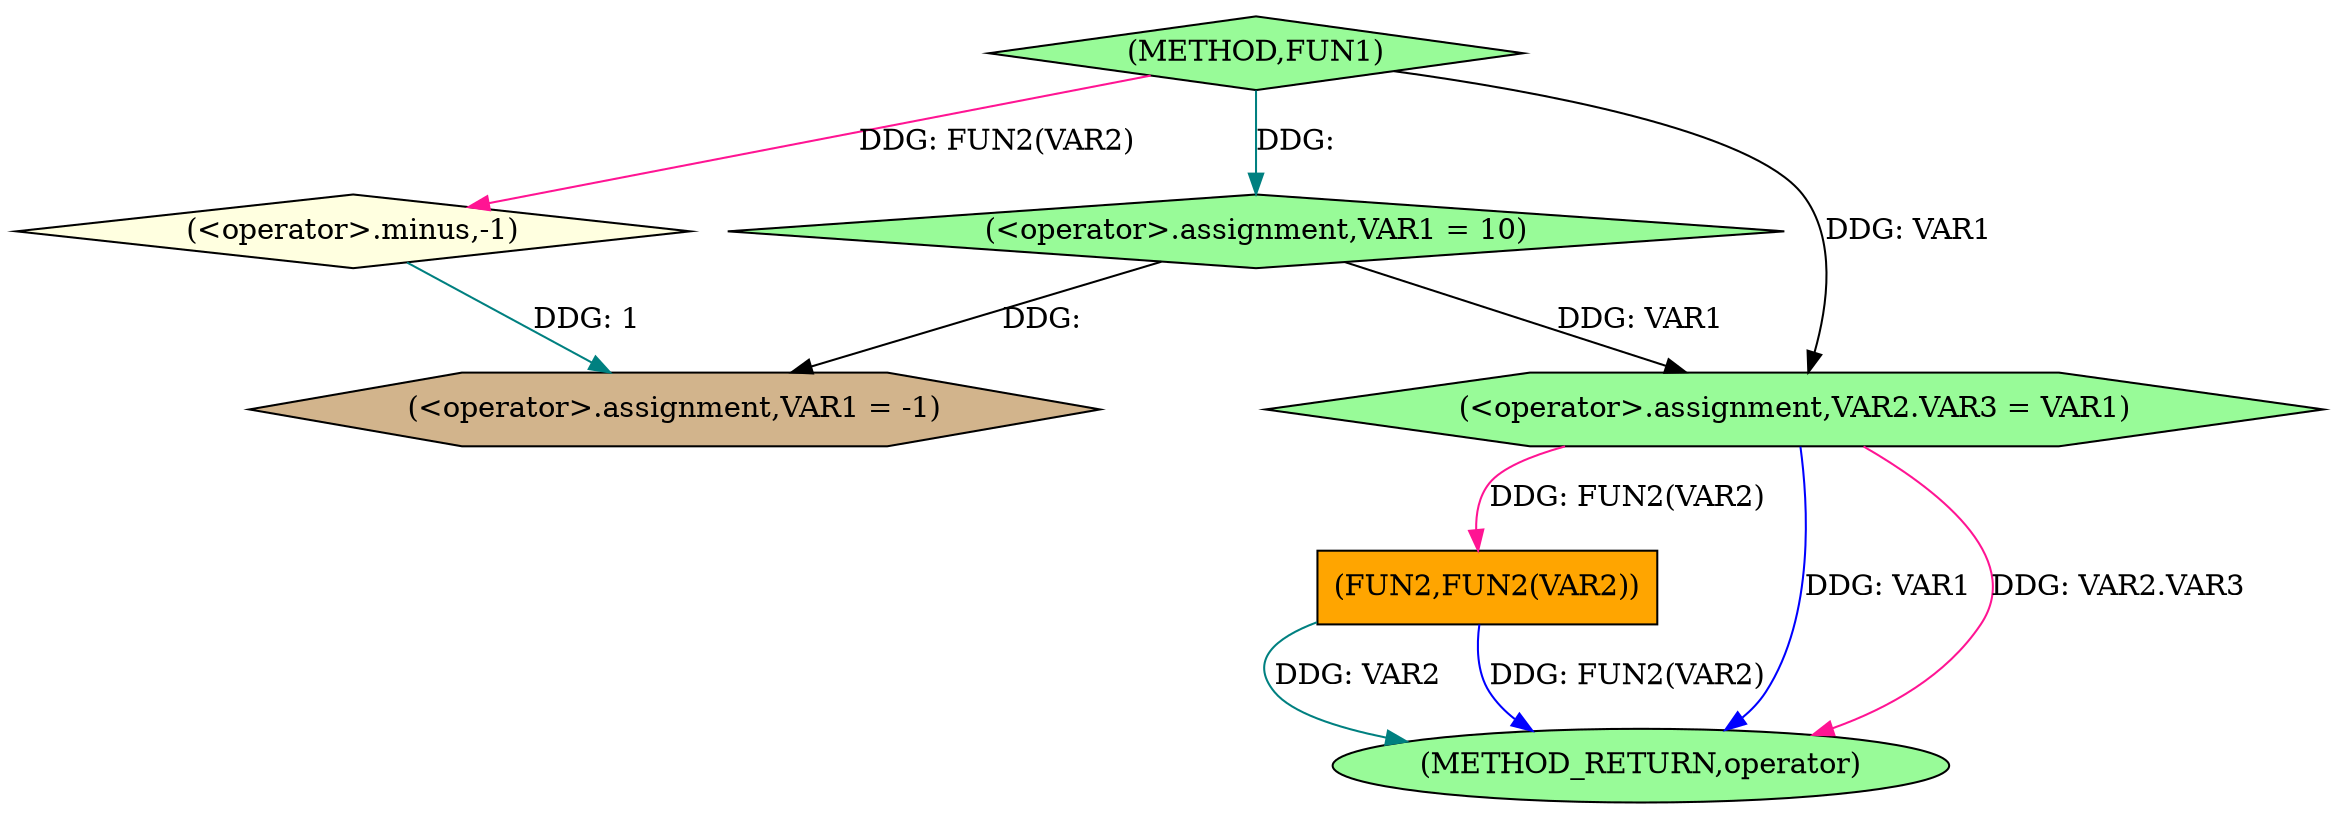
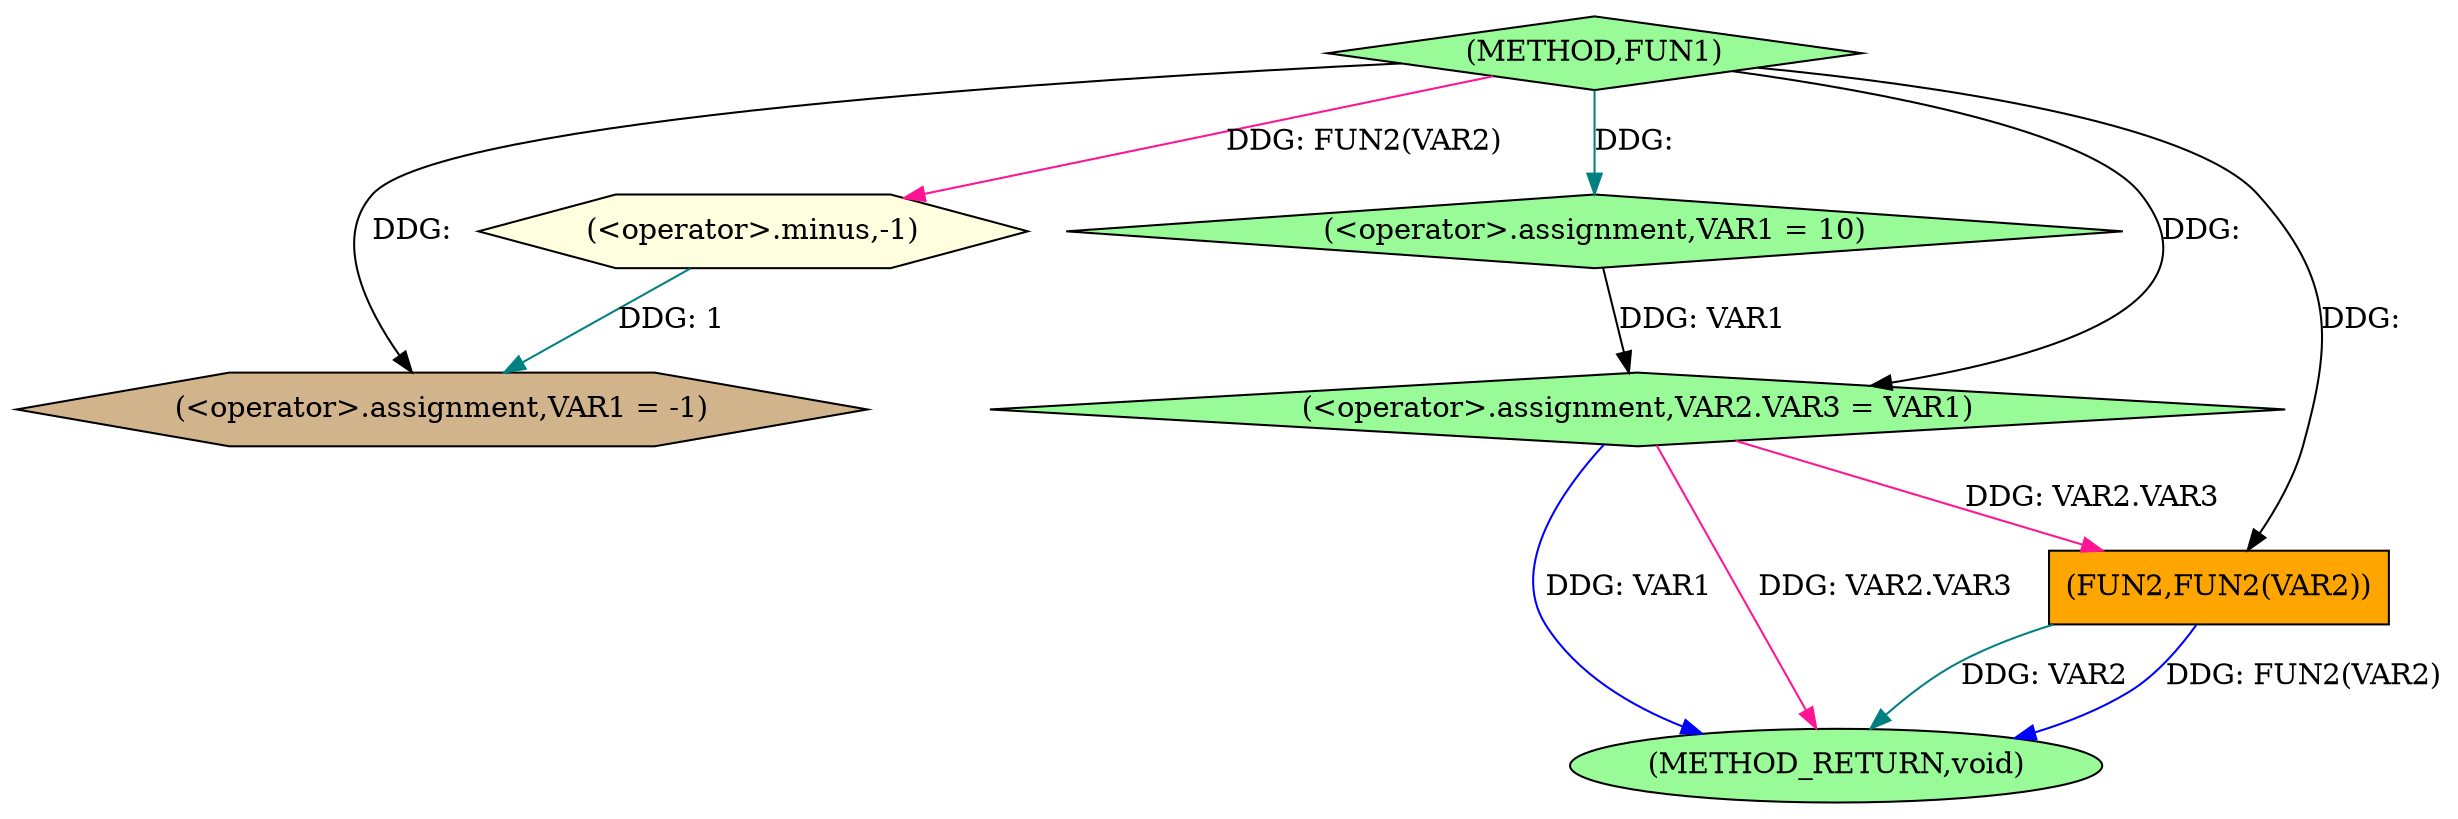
none -> (2193, 154)
(353, 231) -> (753, 231)
(1909, 231) -> (2206, 231)
(986, 314) -> (794, 106)
(1794, 409) -> (1638, 409)
(1628, 498) -> (2092, 498)
(1641, 766) -> (1836, 766)
